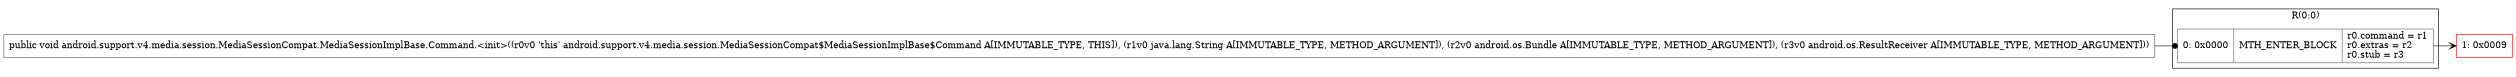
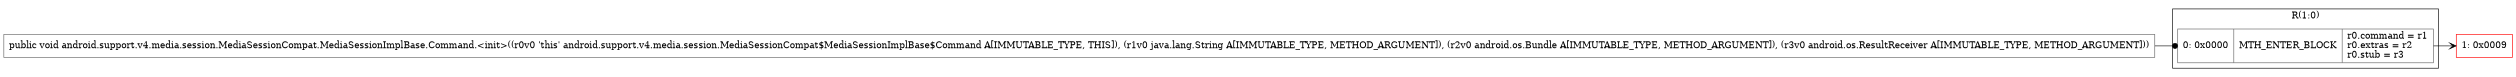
(2306, 16) -> (2306, 16)
